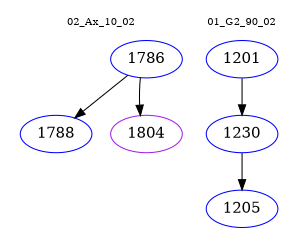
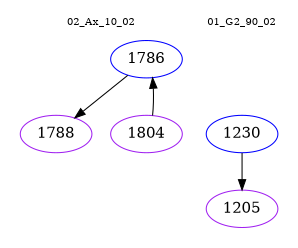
(242, 59) -> none
(140, 91) -> (153, 102)
(56, 134) -> (56, 134)
(242, 209) -> (242, 209)
